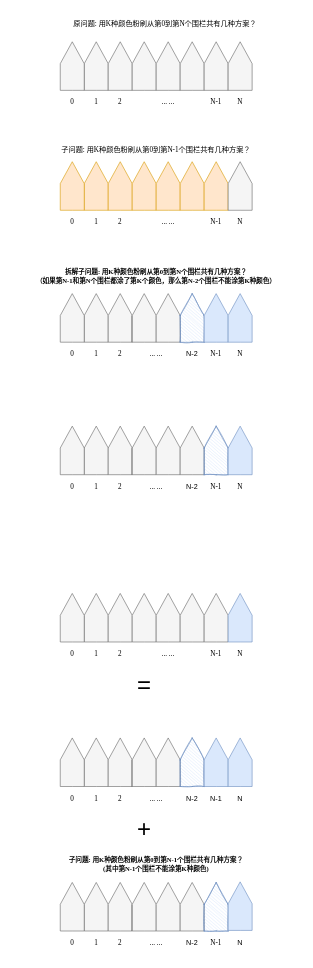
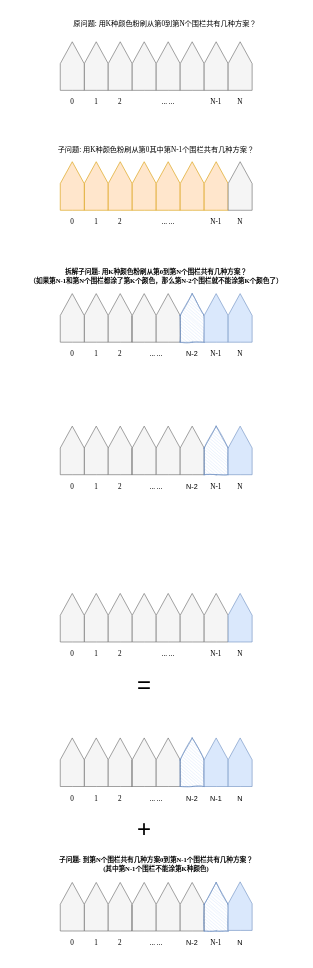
(156, 150) -> (156, 150)
(156, 276) -> (156, 276)
(156, 865) -> (156, 865)
